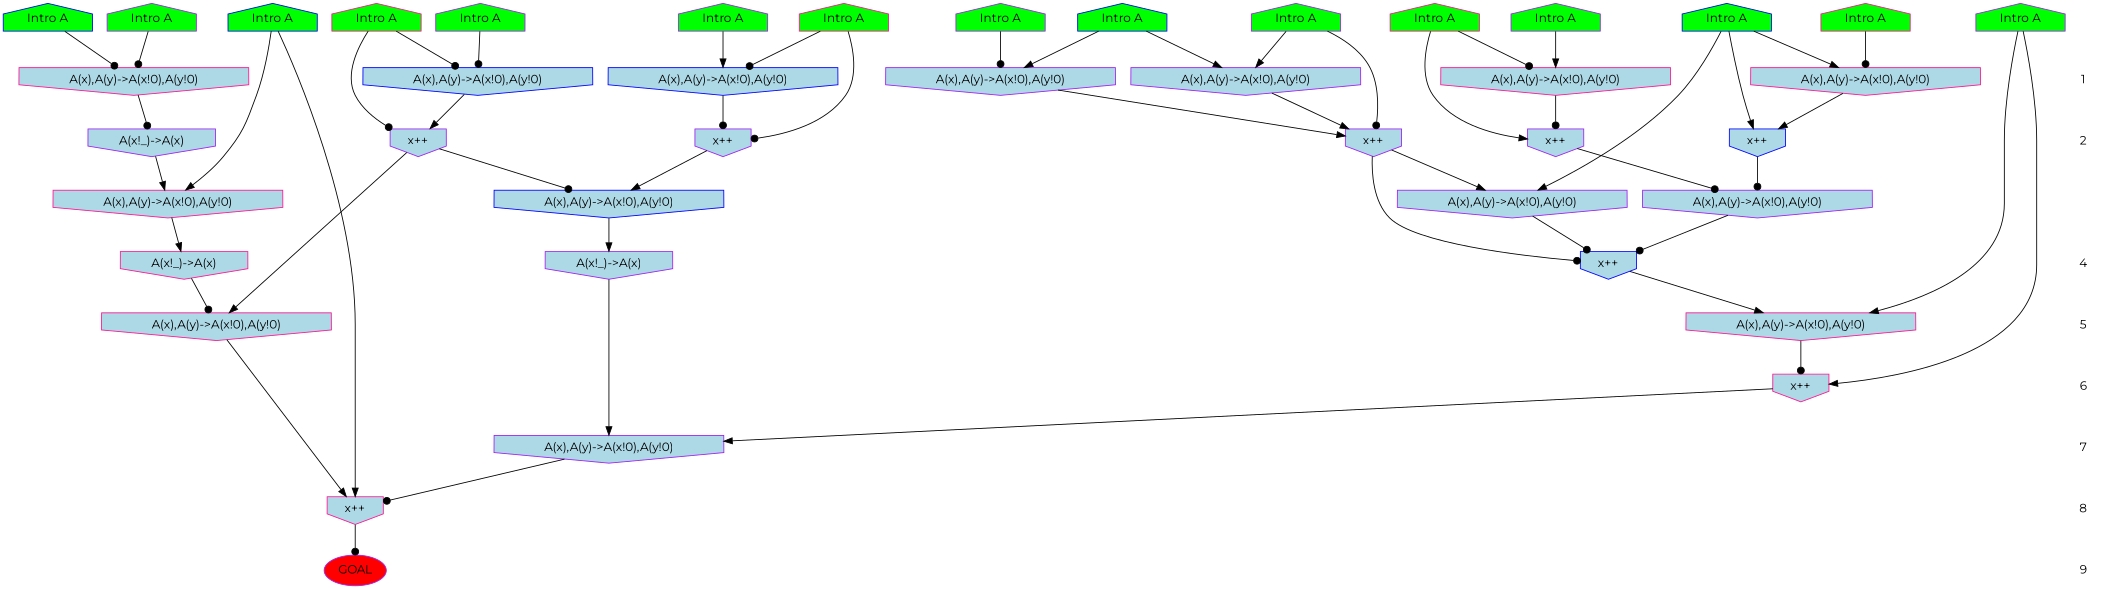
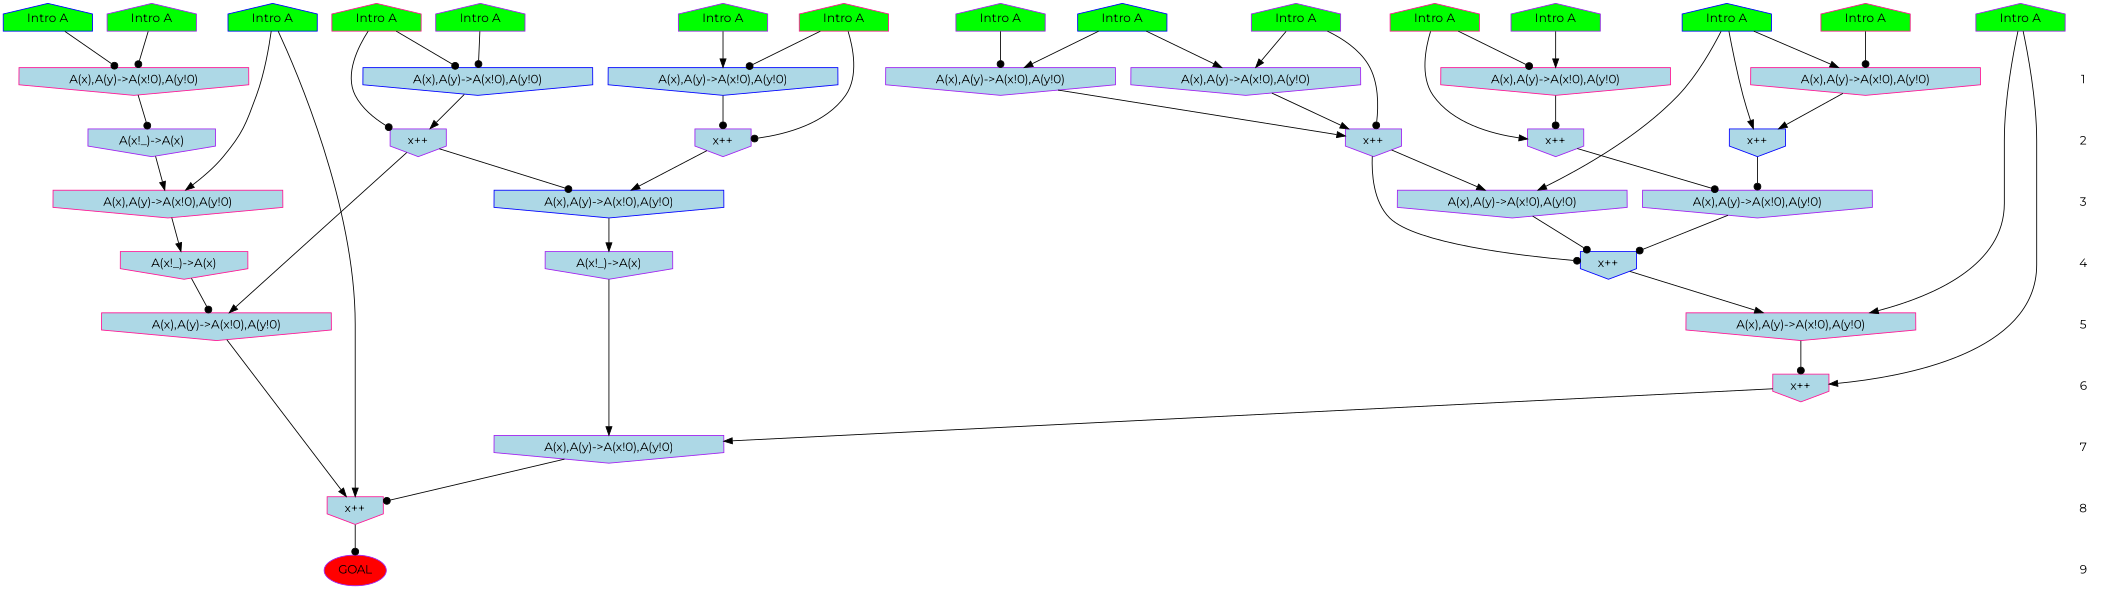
none -> (2084, 203)
